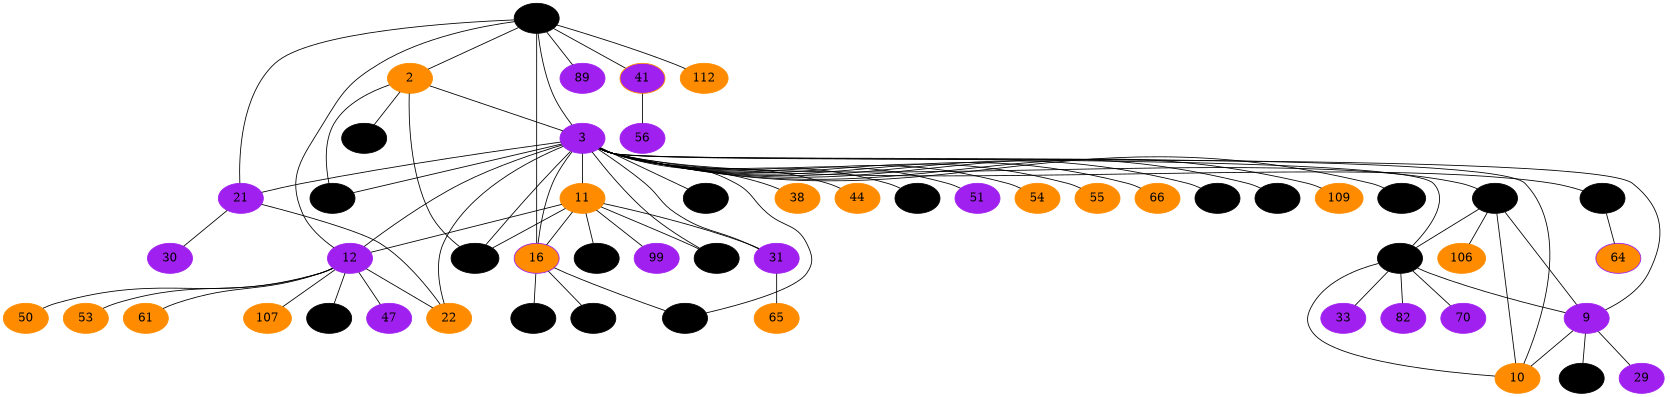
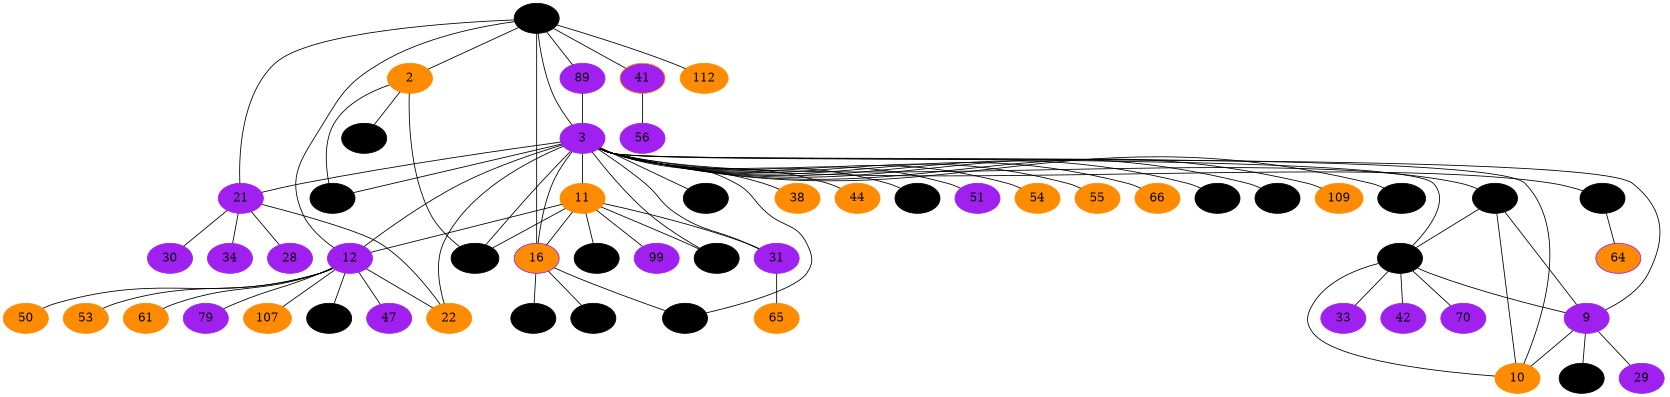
(496, 108) -> (582, 108)
none -> (230, 258)
none -> (290, 258)
(1462, 258) -> none
none -> (206, 318)
(1403, 318) -> (1403, 318)
